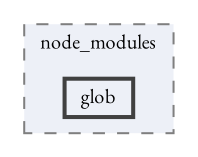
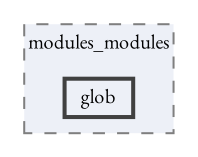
(99, 43) -> (99, 43)
